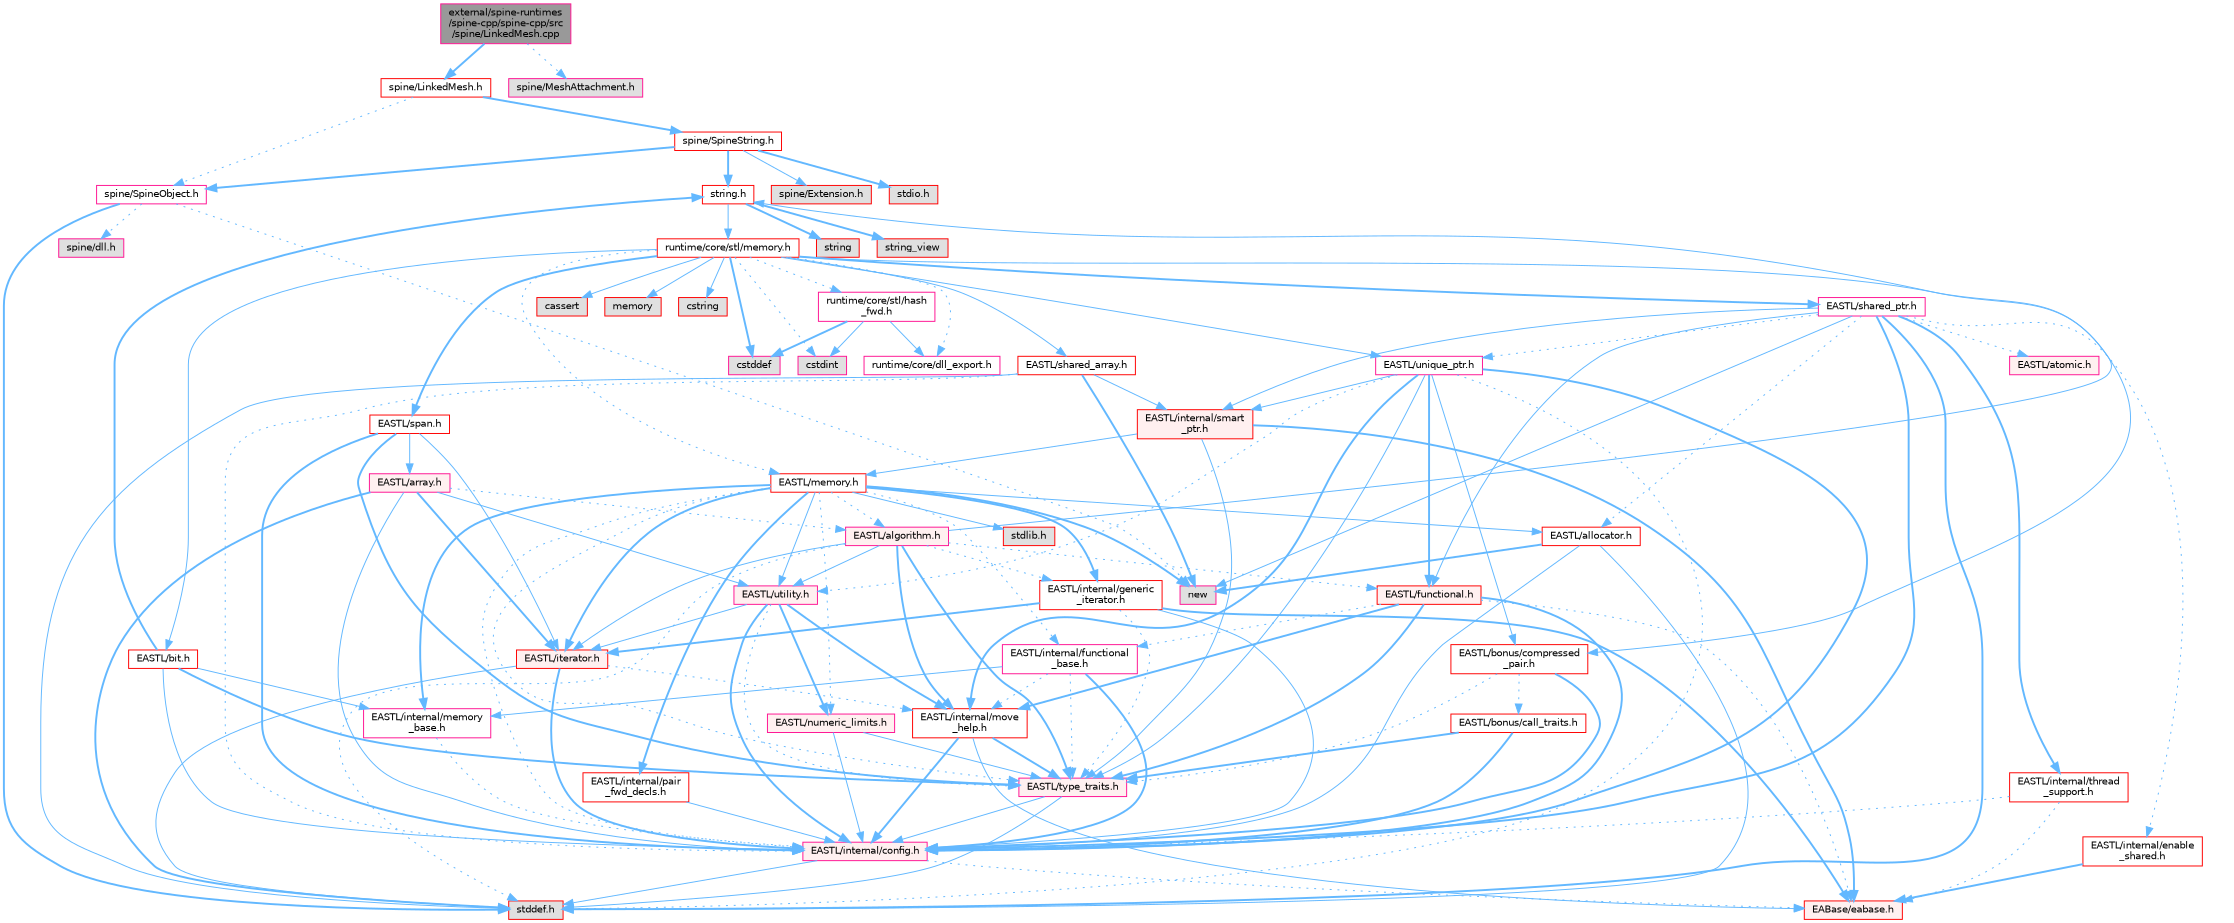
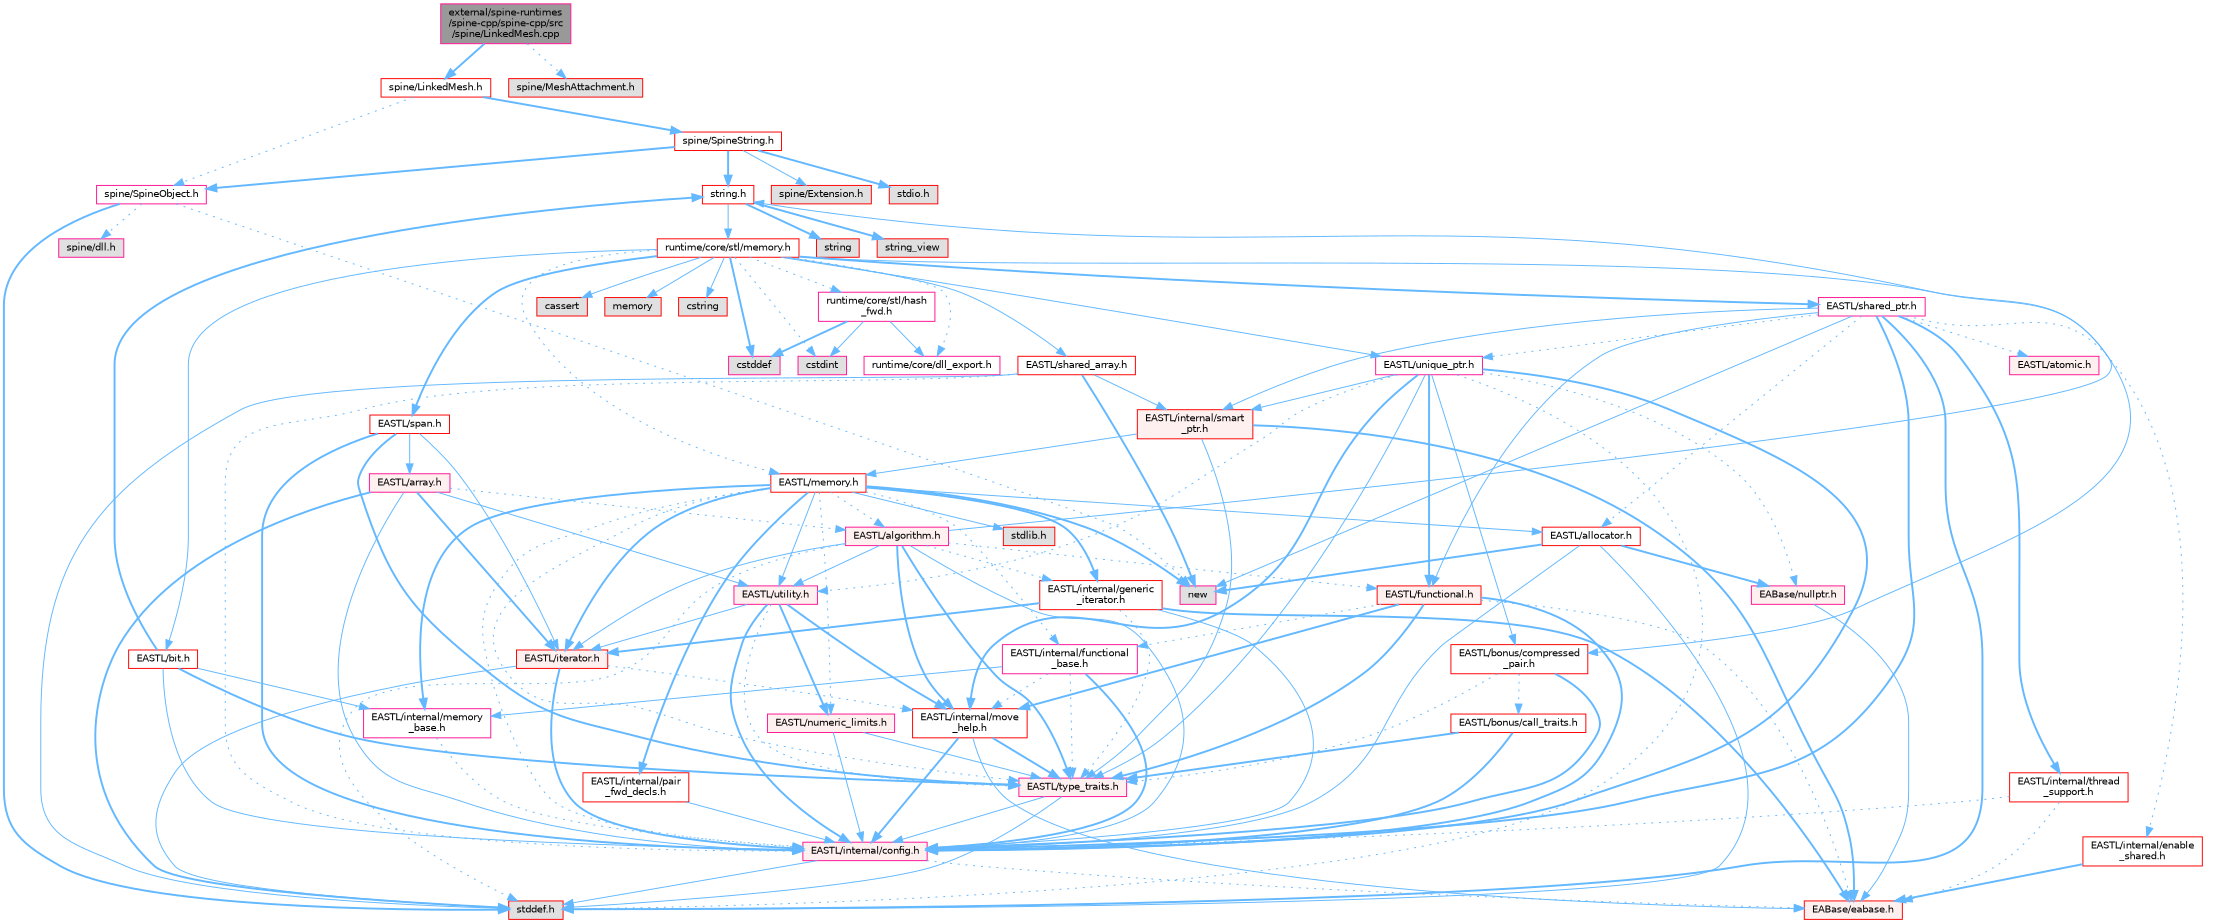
(576, 88) -> (576, 88)
none -> (1798, 595)
none -> (1180, 705)
